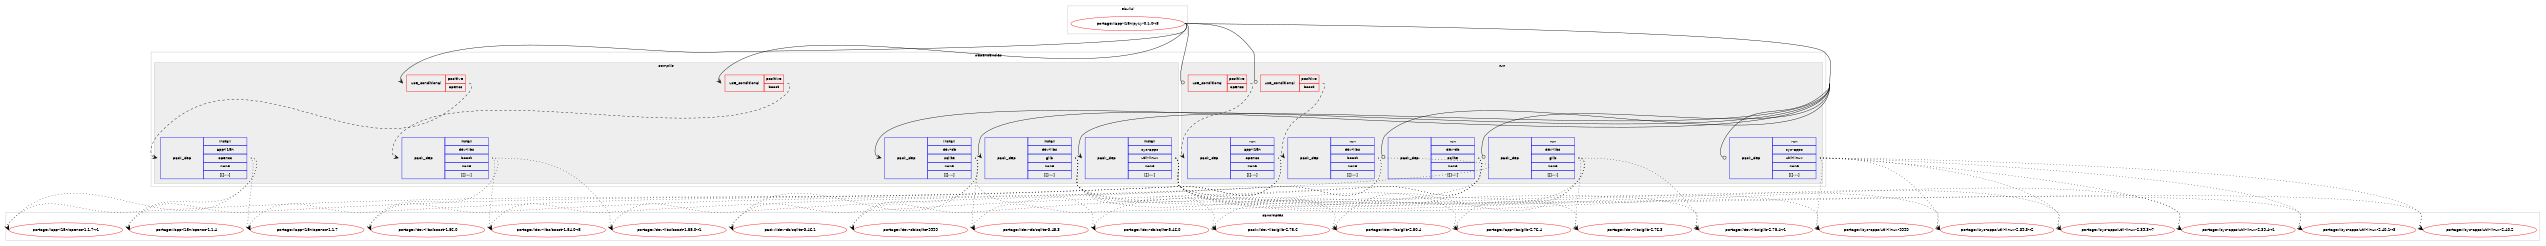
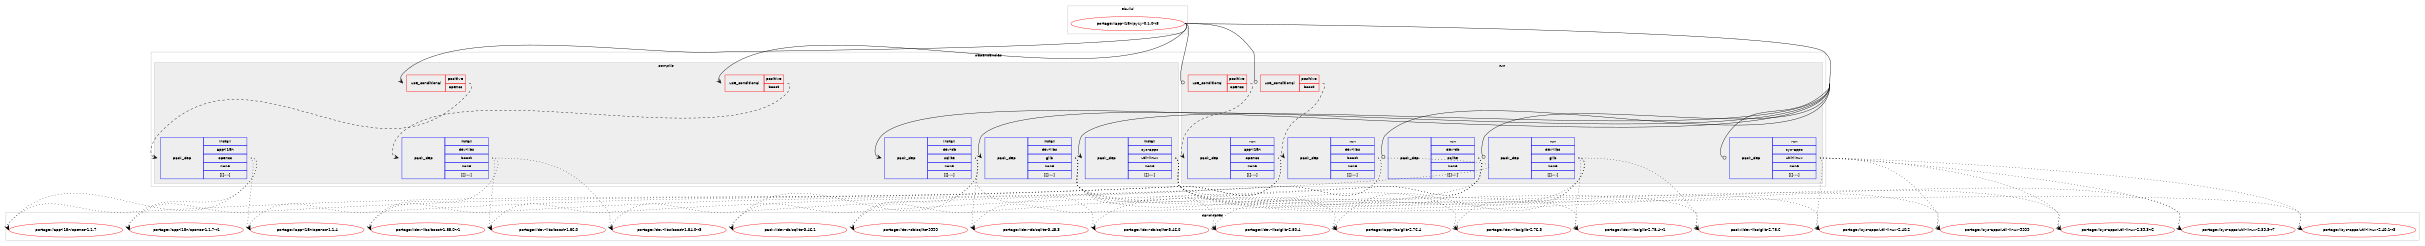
(2238, 230) -> none
